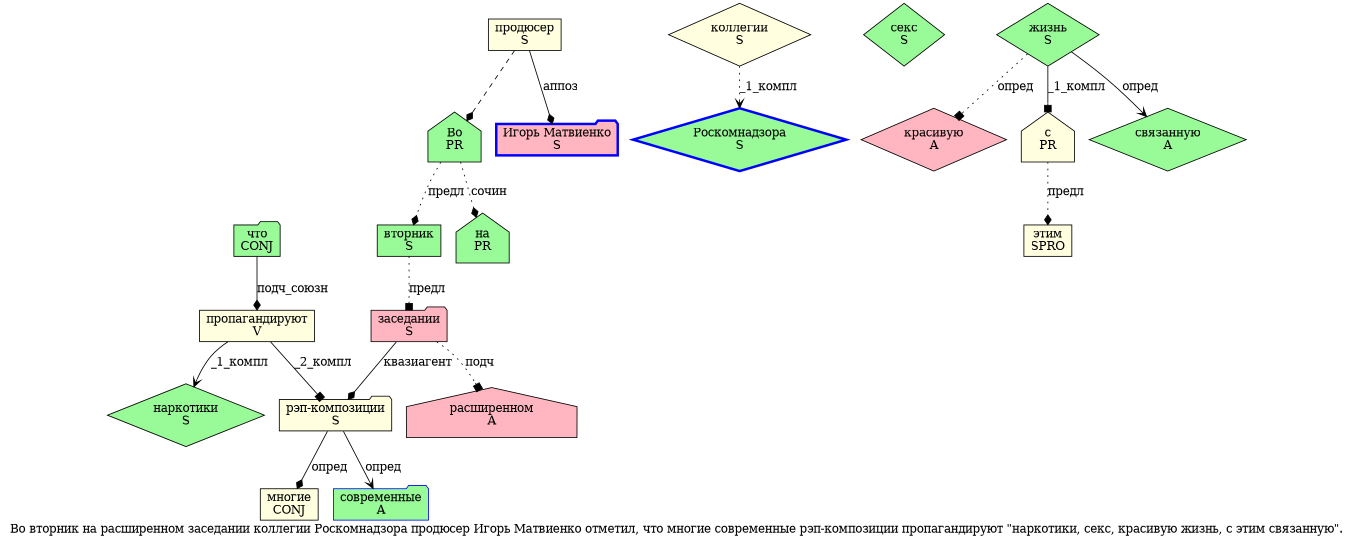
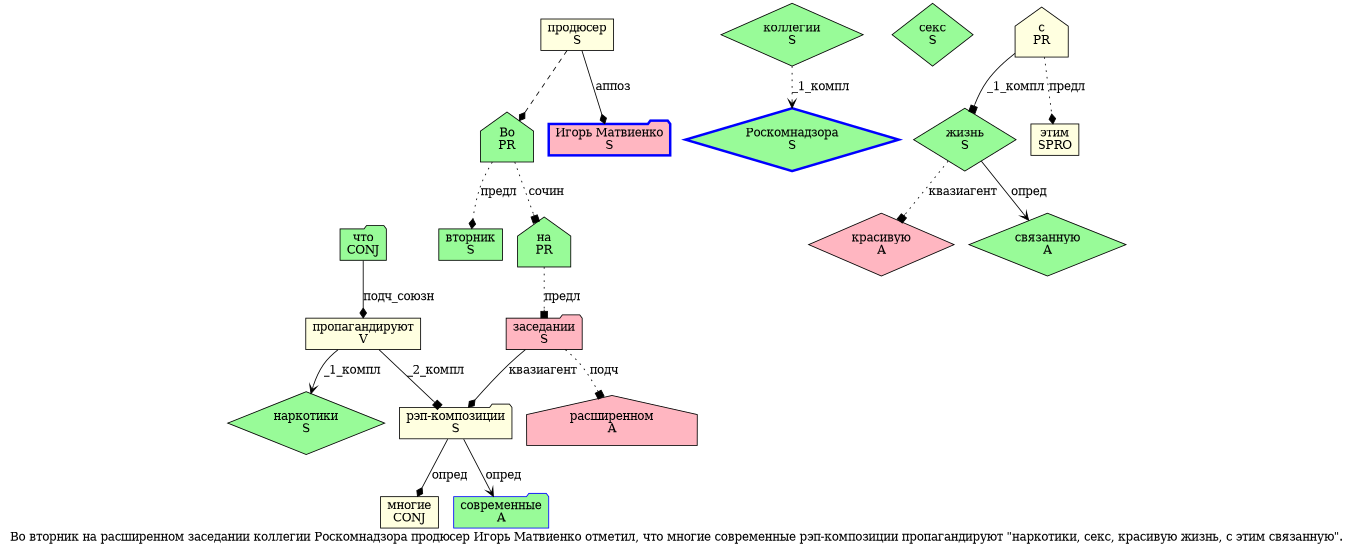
(740, 35) -> (792, 35)
(1048, 85) -> (991, 76)
(1015, 87) -> (963, 192)
(467, 185) -> (524, 188)
(409, 279) -> (544, 288)
